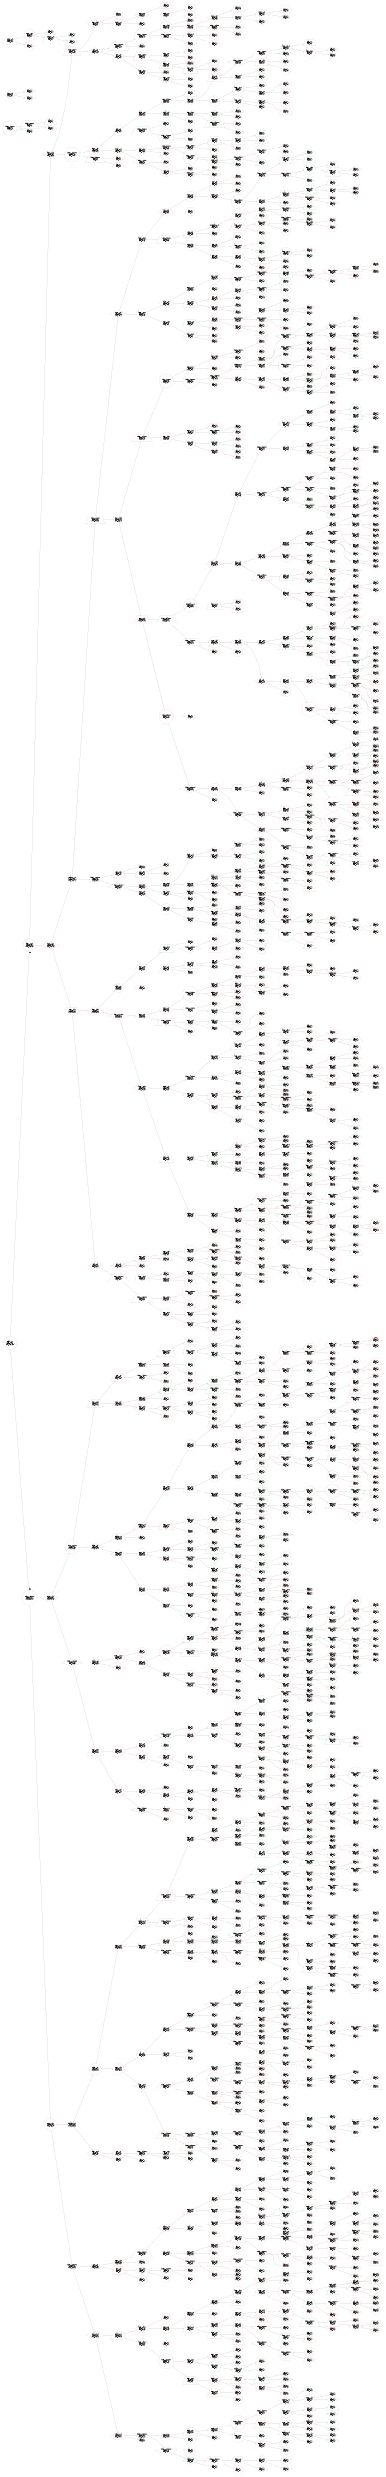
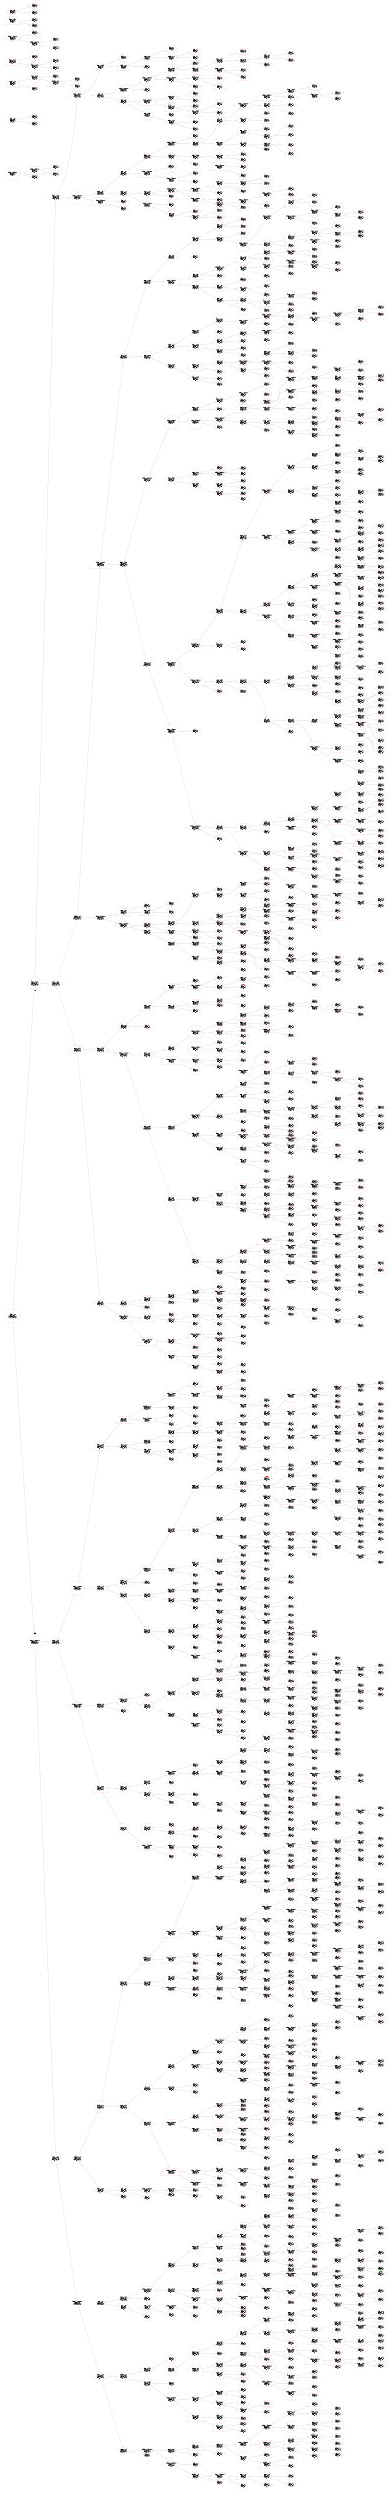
(166, 137) -> (171, 180)
(309, 1630) -> none
(238, 2379) -> none
